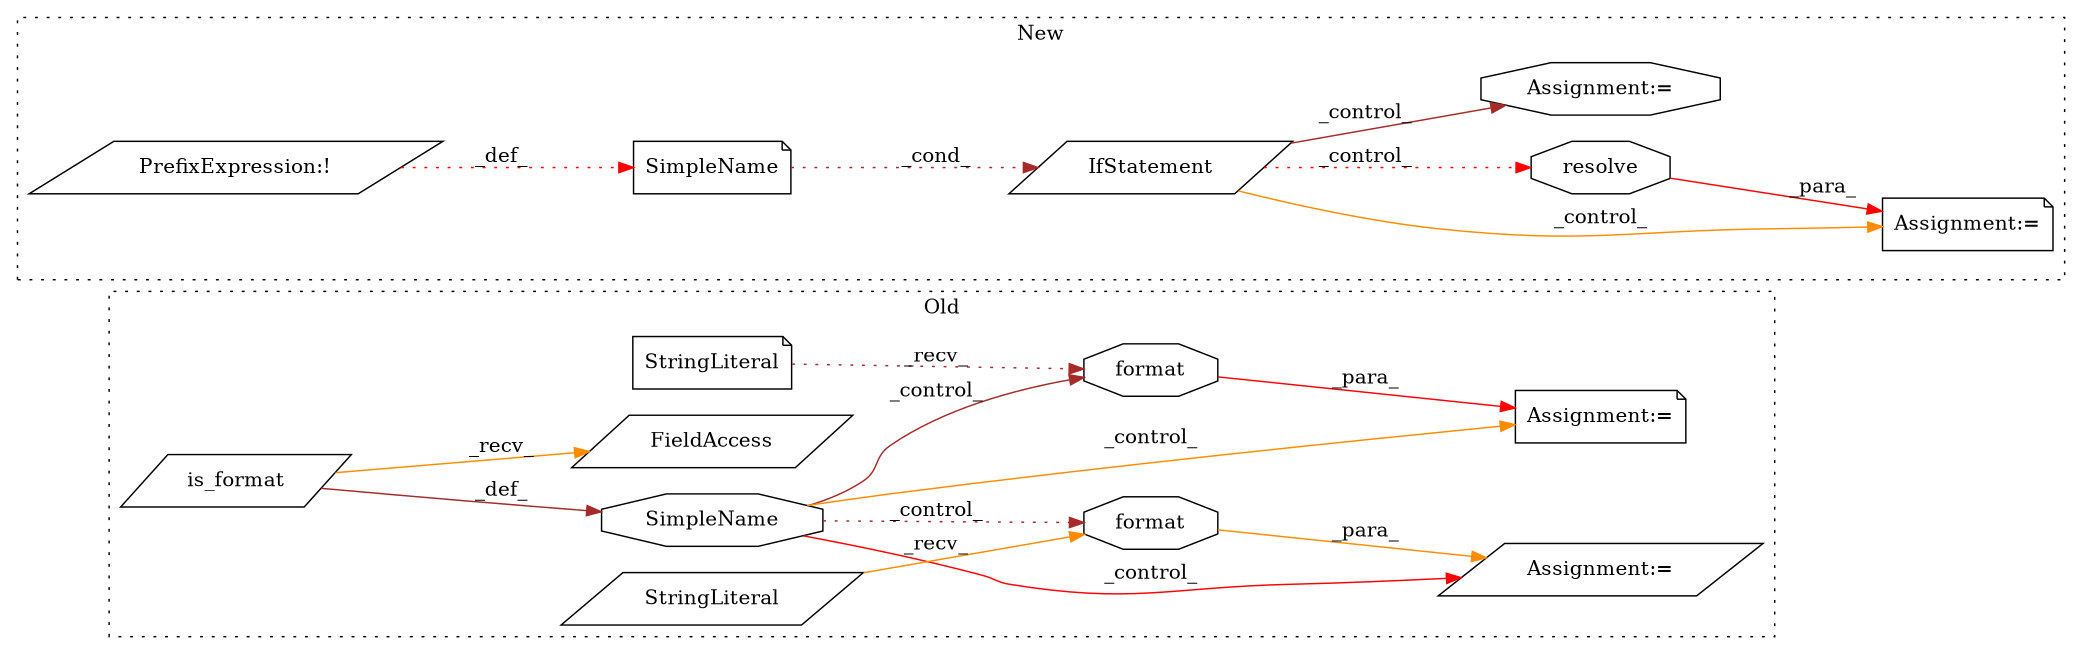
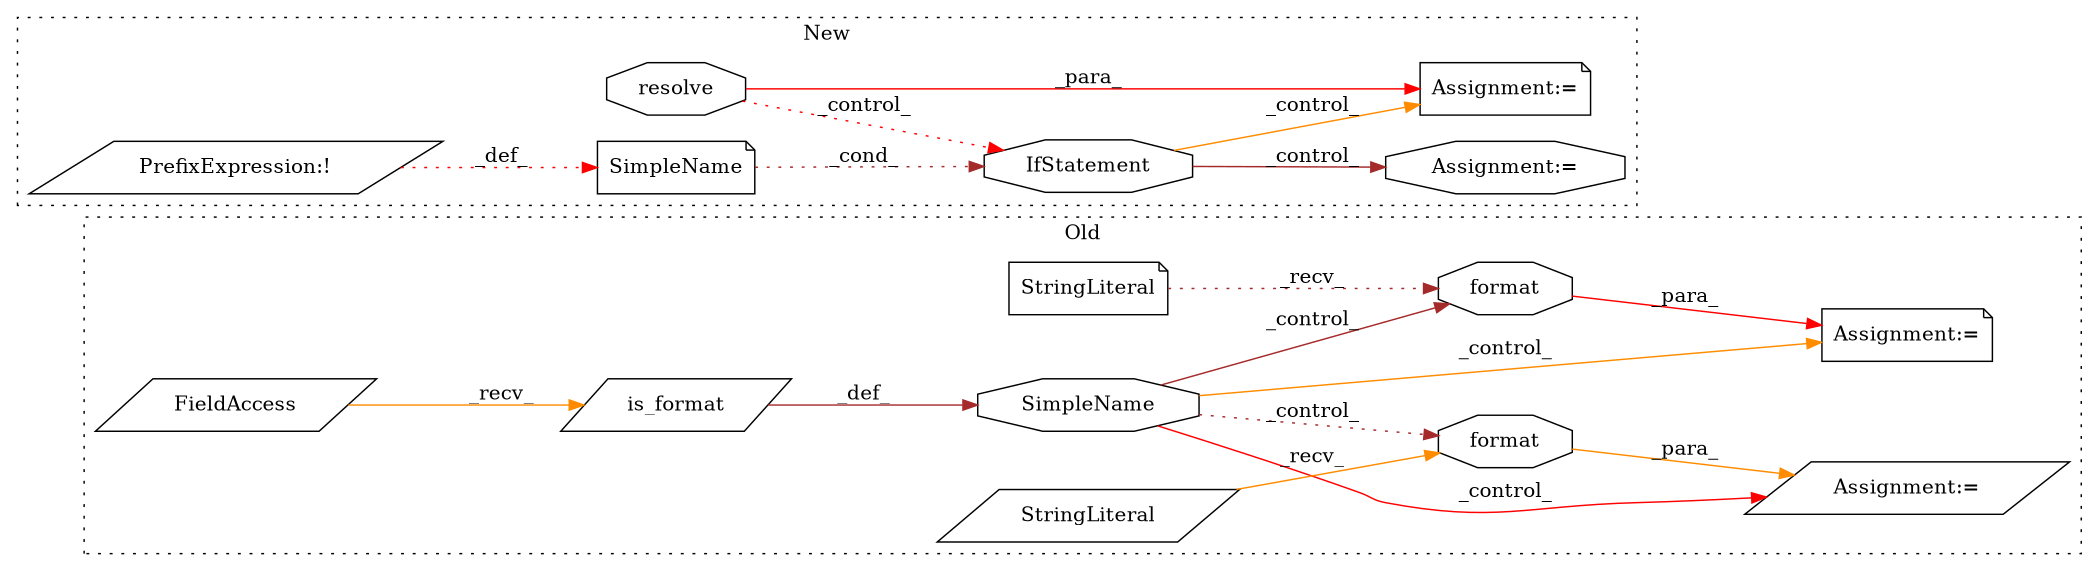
(1151, 168) -> (1088, 166)
(1390, 168) -> (866, 124)
(455, 463) -> (459, 405)
